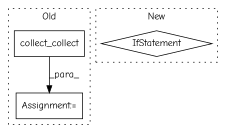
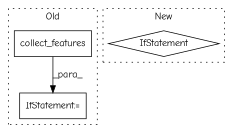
(49, 44) -> (53, 44)
(49, 106) -> (53, 106)
